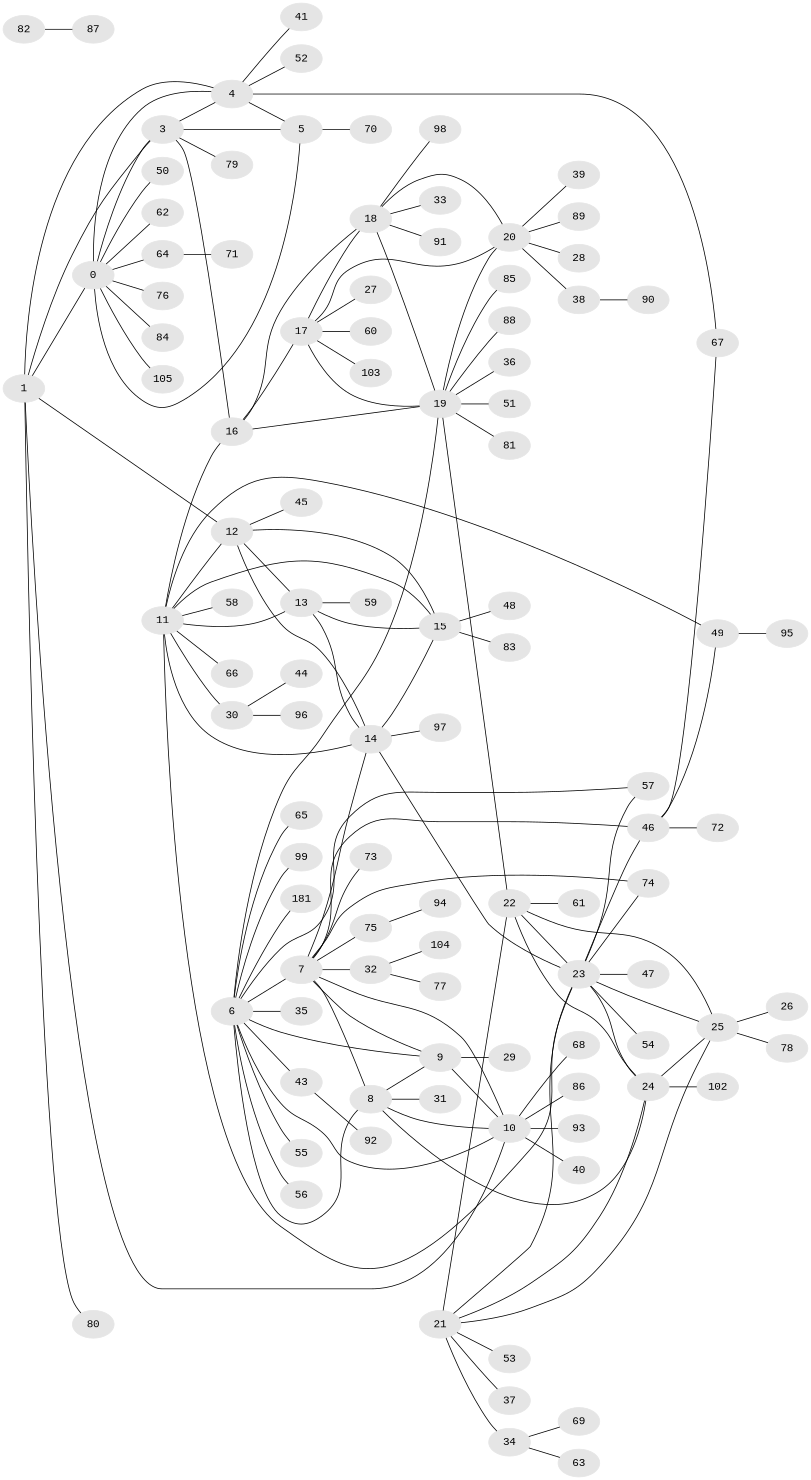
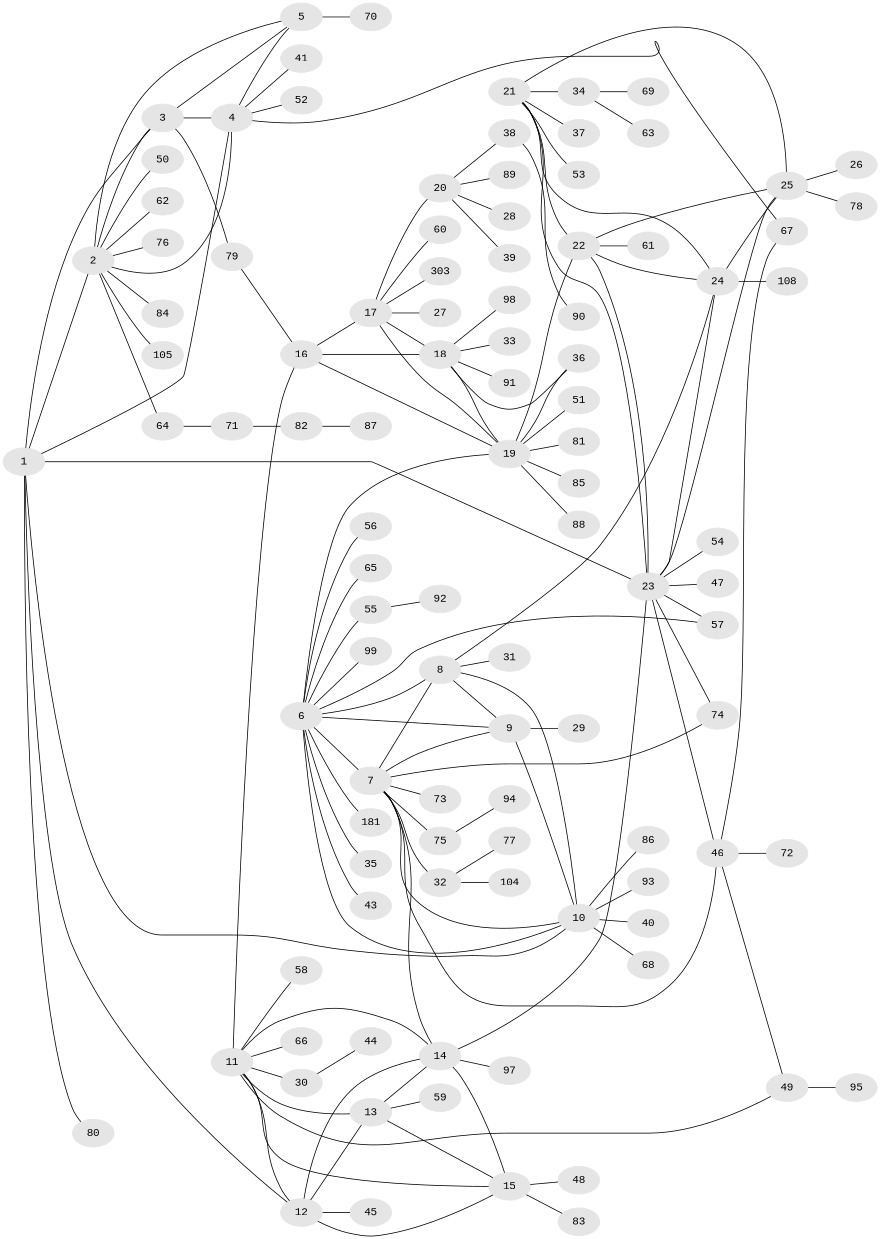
(448, 175) -> (508, 409)
(93, 275) -> (93, 261)
(209, 277) -> (267, 306)
(463, 316) -> none
(371, 373) -> (440, 271)
none -> (267, 426)
(301, 715) -> none
(718, 1087) -> (787, 281)
(336, 1111) -> (405, 604)
(241, 1170) -> (350, 462)
